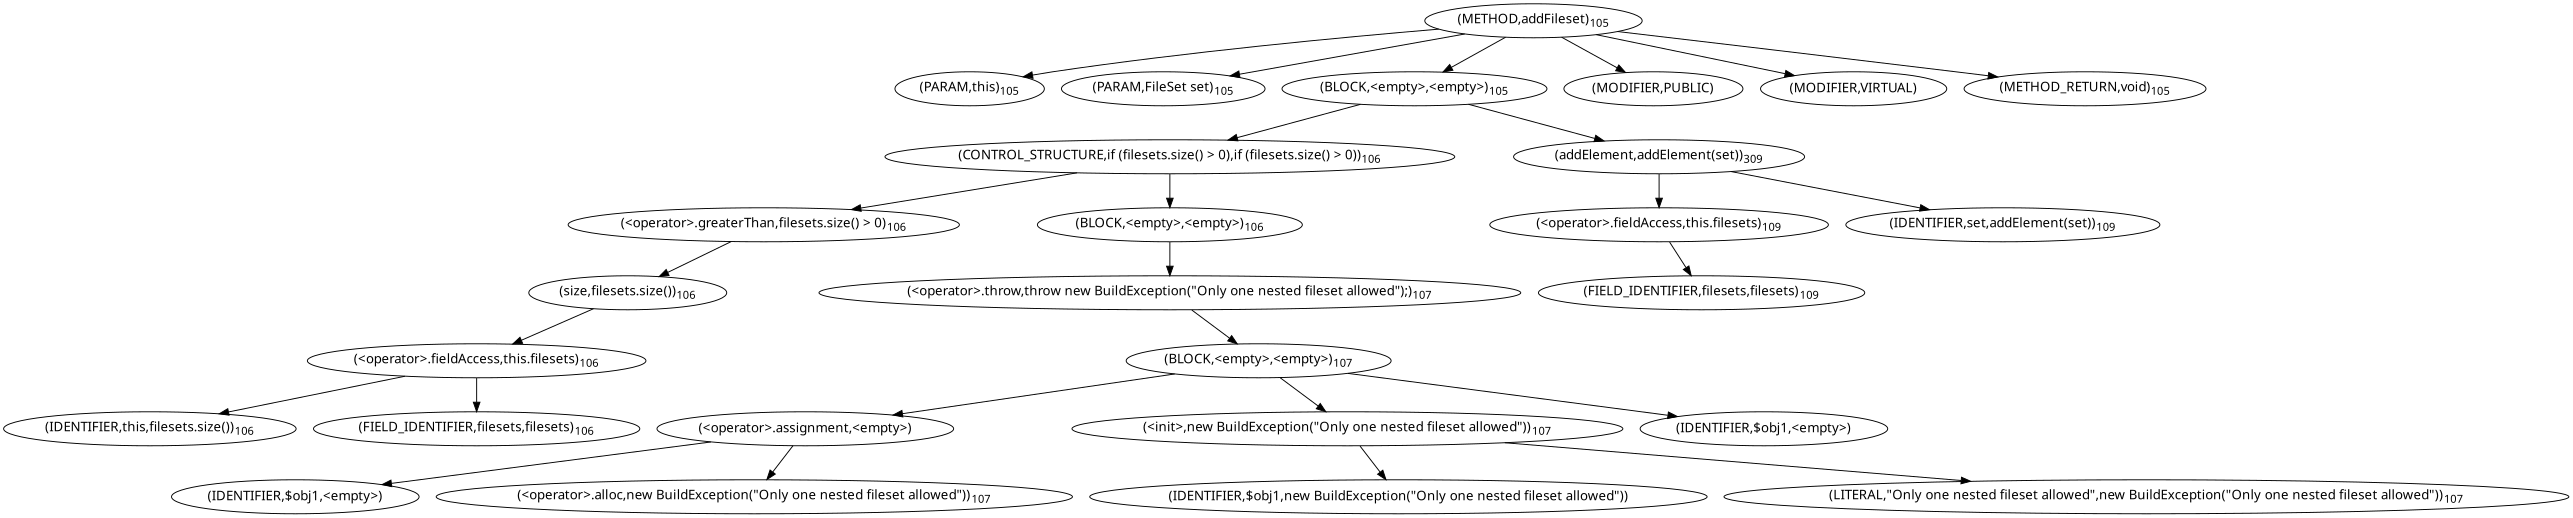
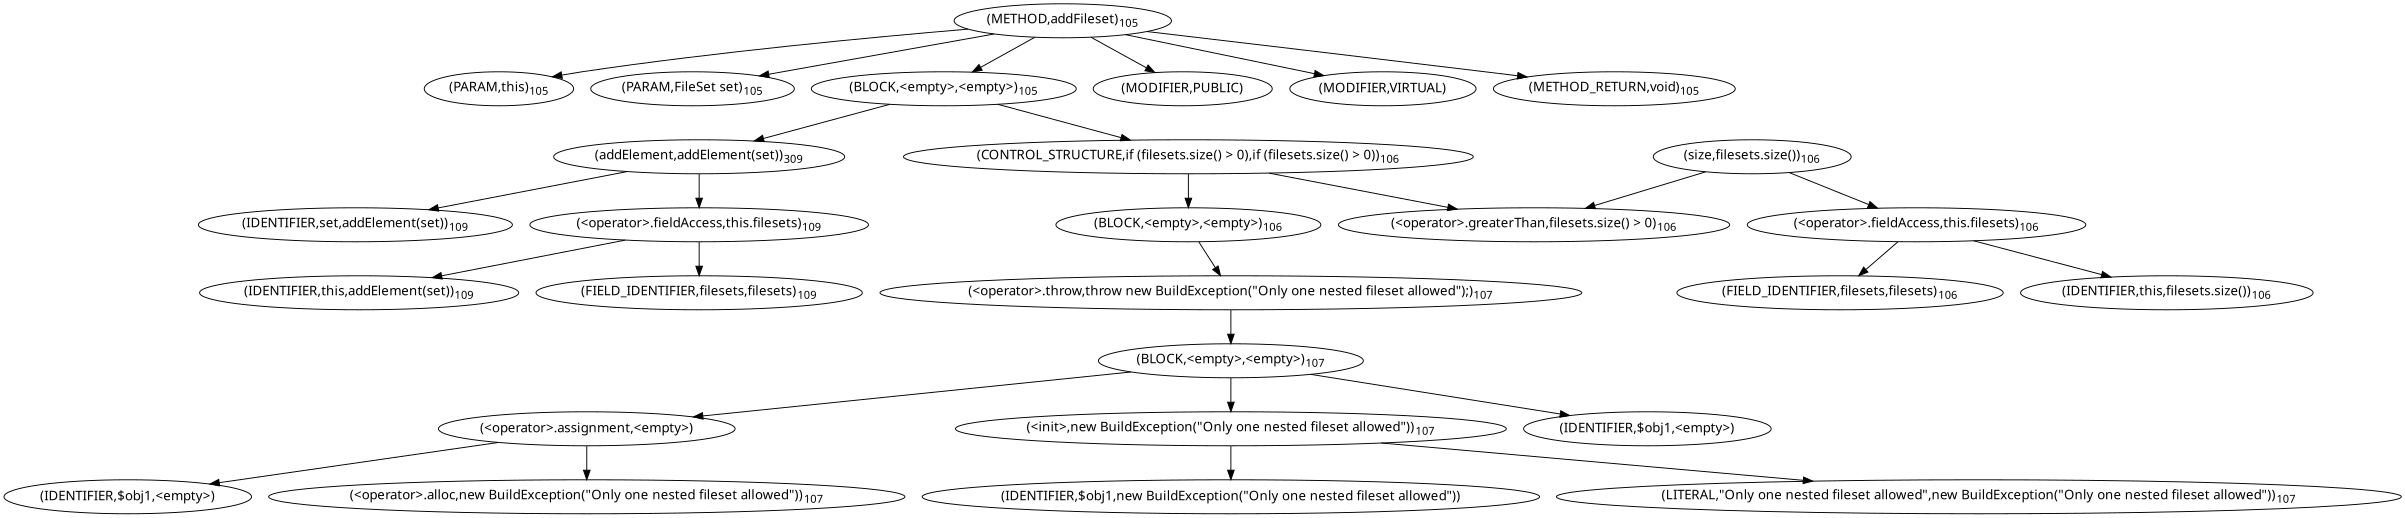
(699, 257) -> (1650, 189)
none -> (359, 293)
